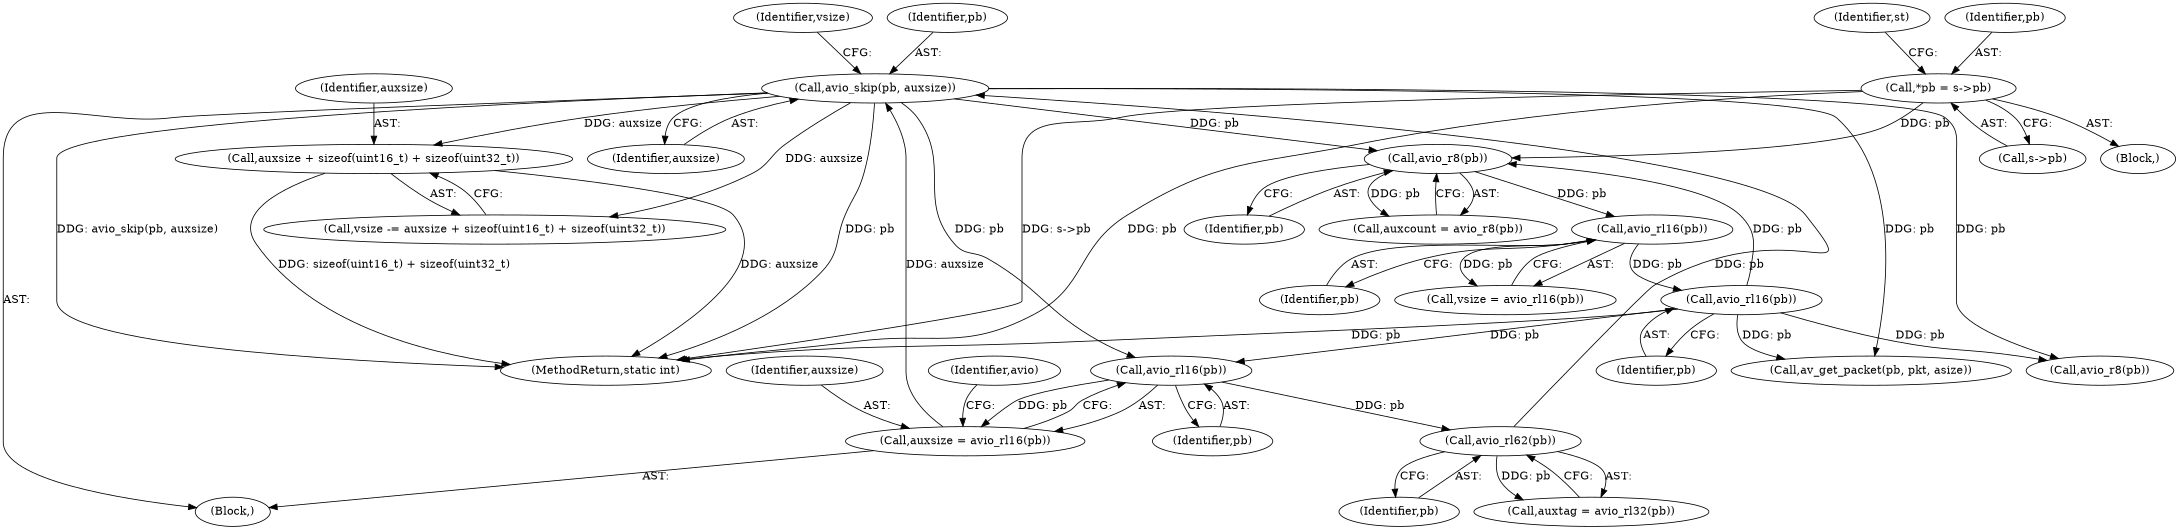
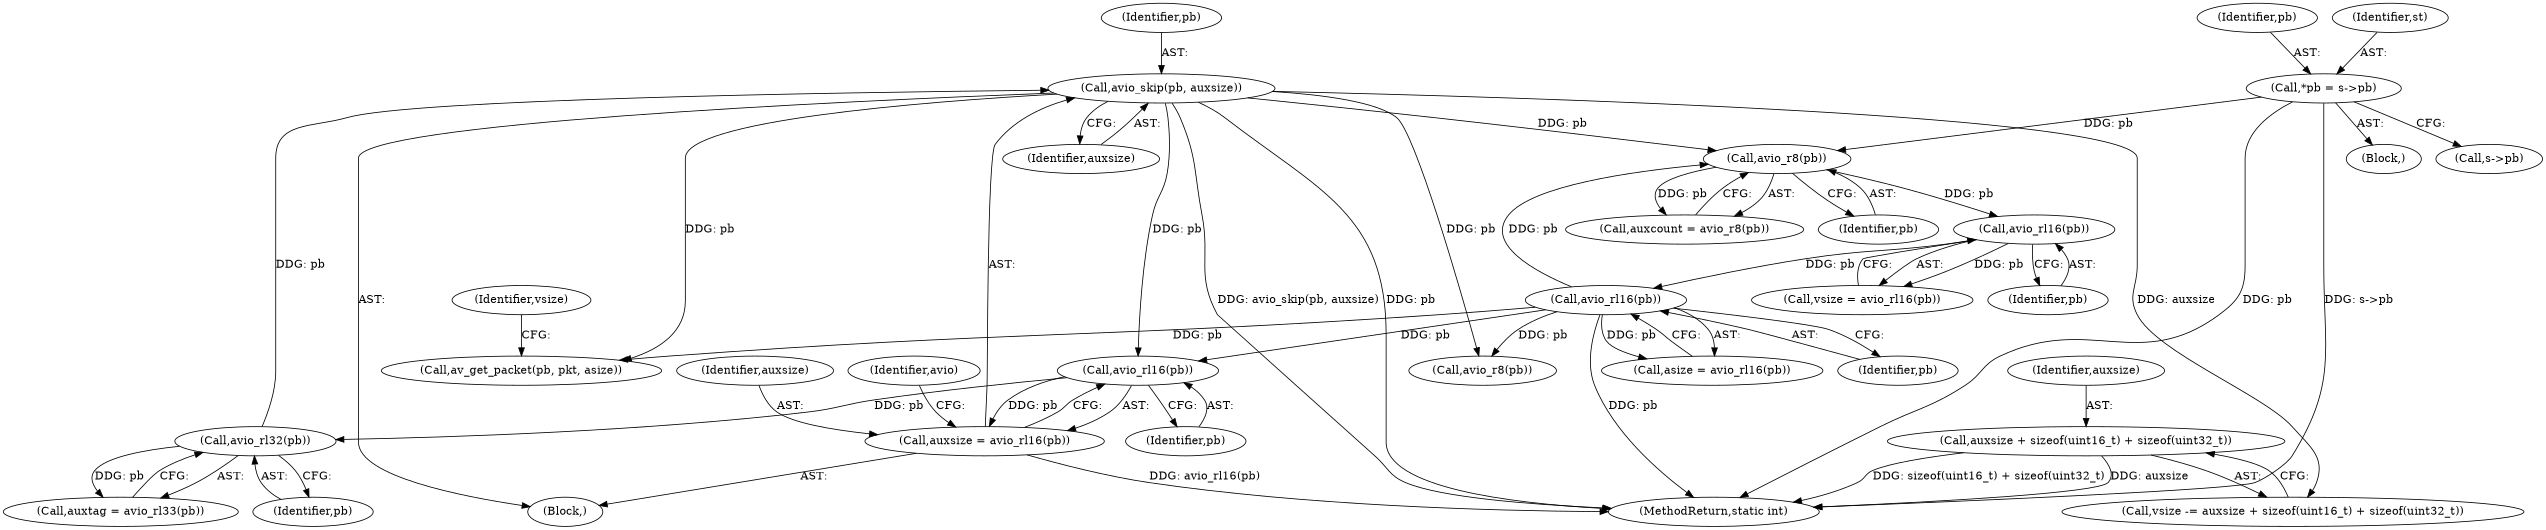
(836, 50) -> (521, 331)
(1925, 53) -> (2376, 53)
(610, 114) -> none
(1980, 130) -> none
(945, 265) -> (1004, 265)
none -> (1712, 371)
(1501, 441) -> (255, 441)
none -> (1312, 500)
(1591, 512) -> (121, 512)
